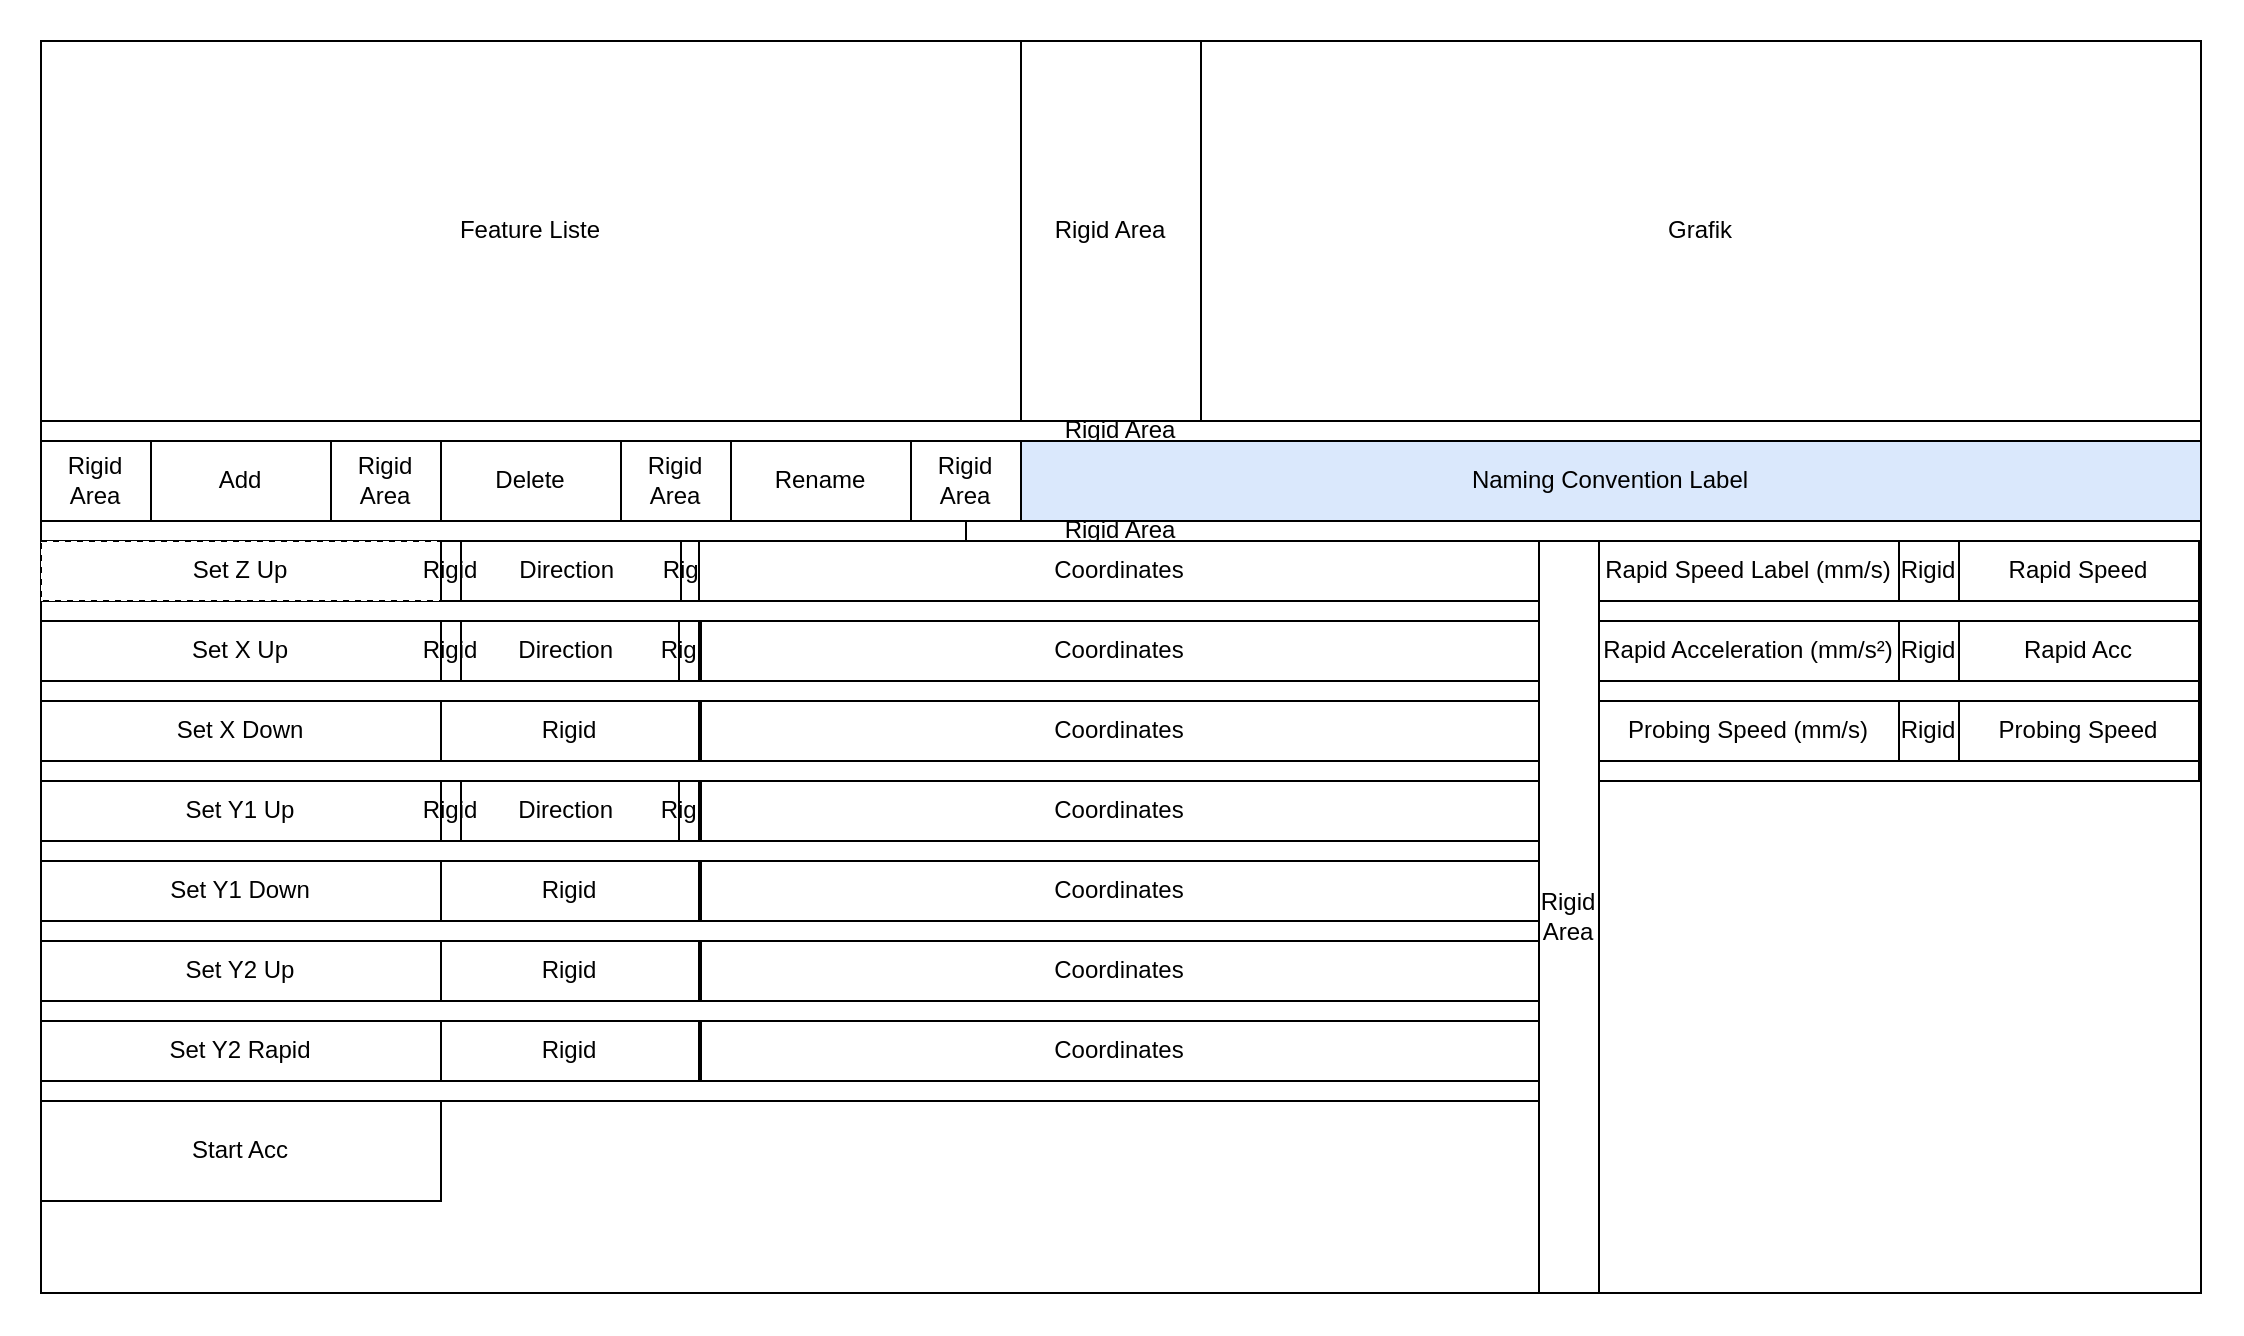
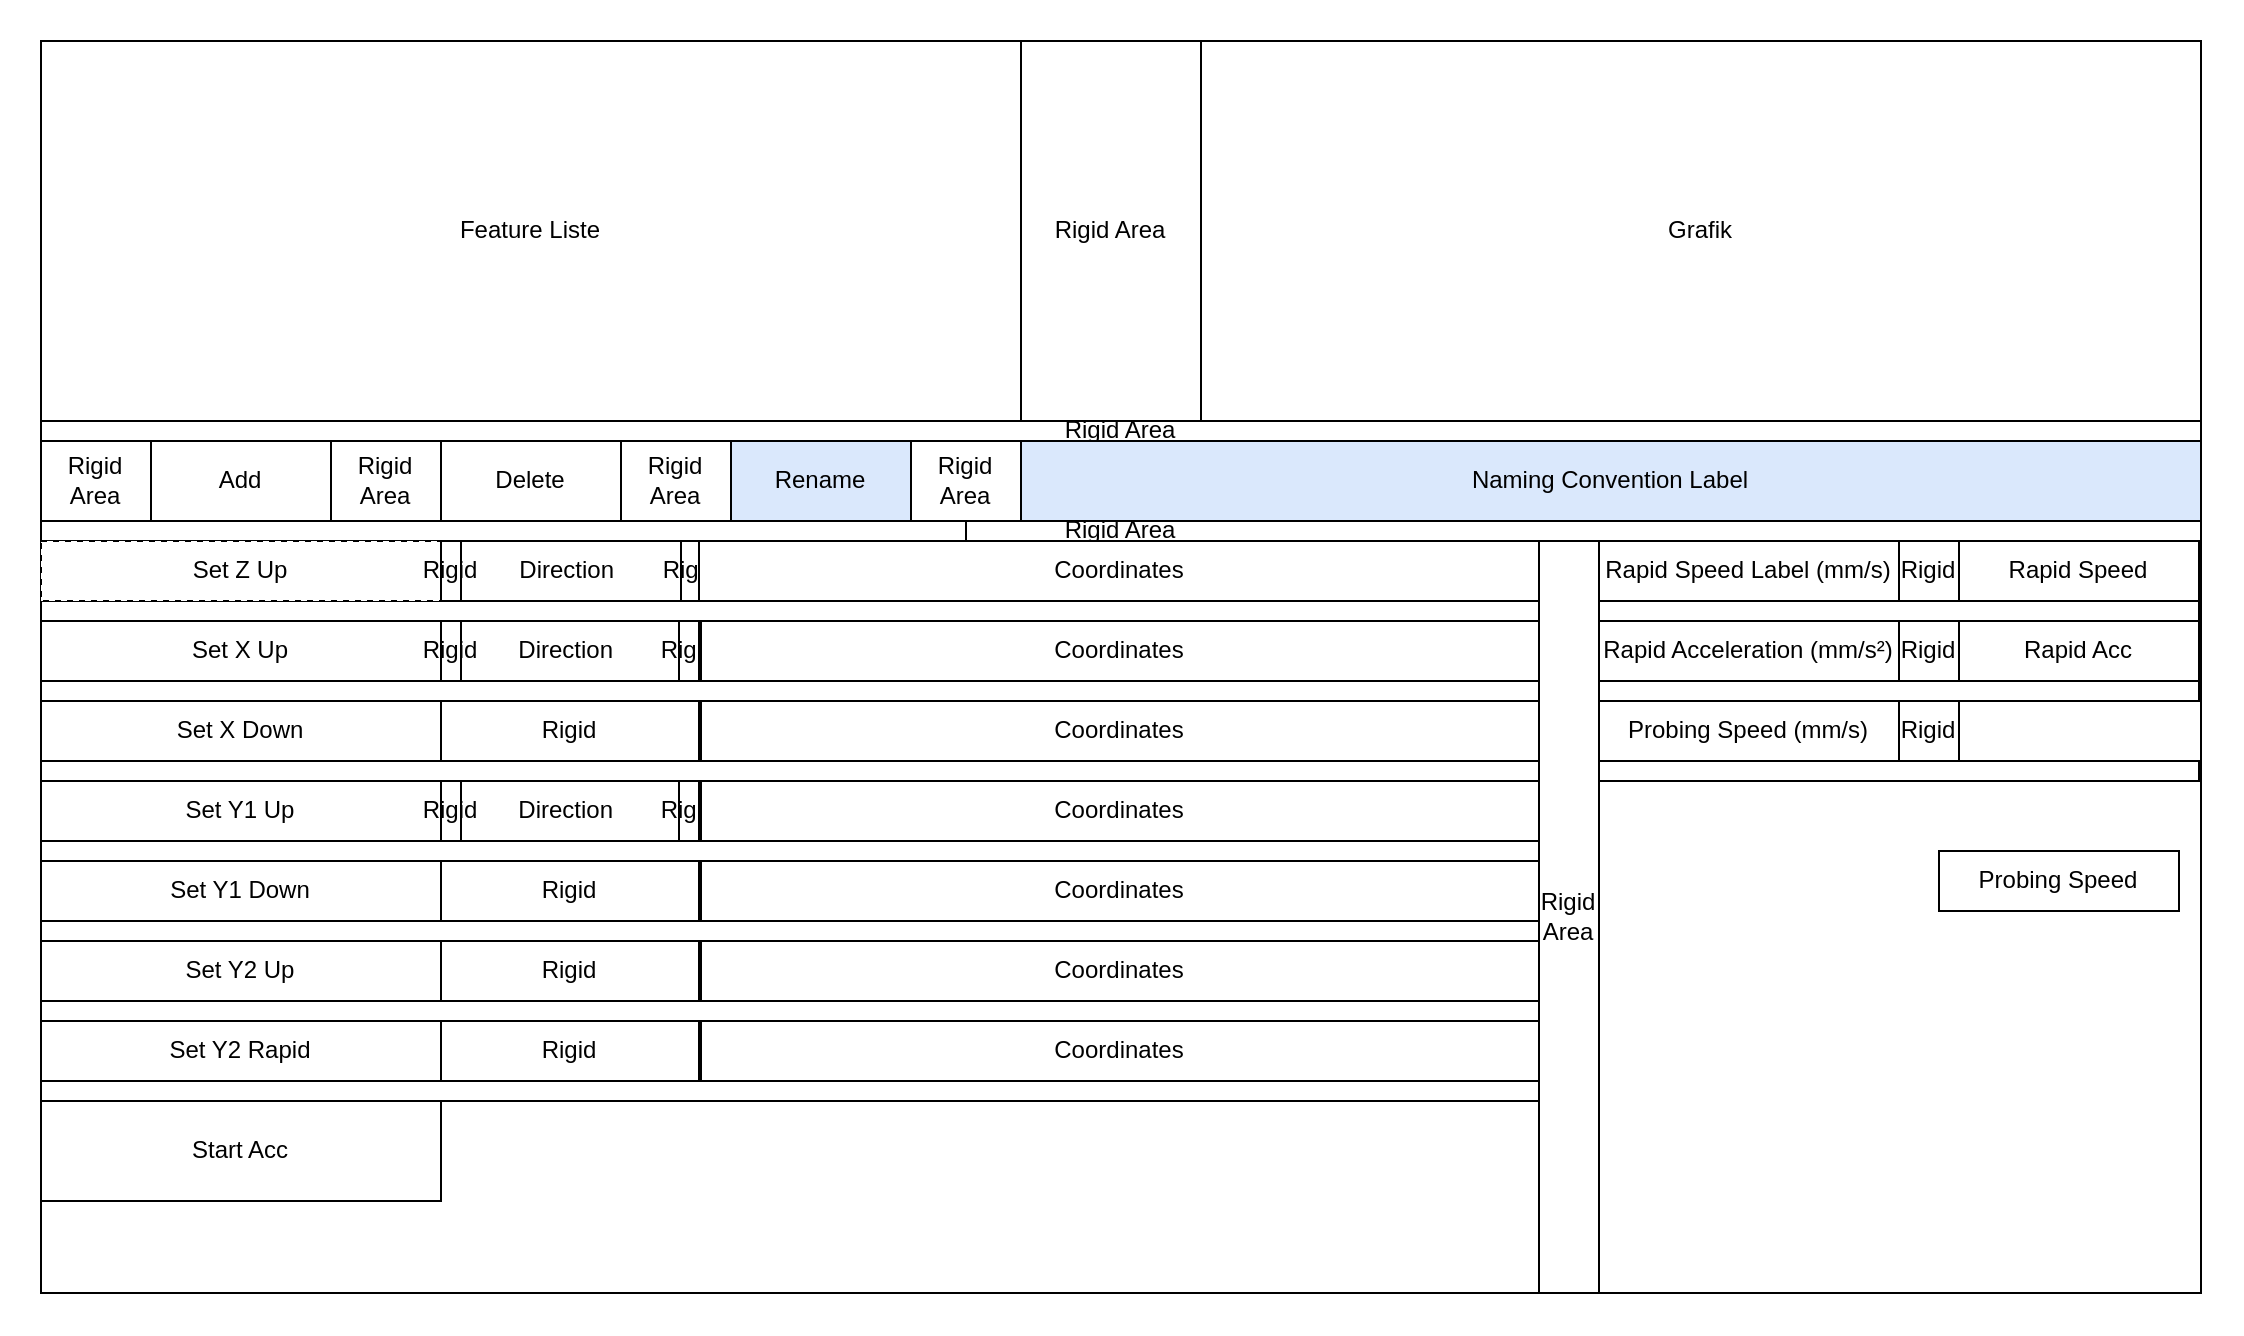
(821, 481) -> (821, 481)
(2079, 731) -> (2059, 881)
